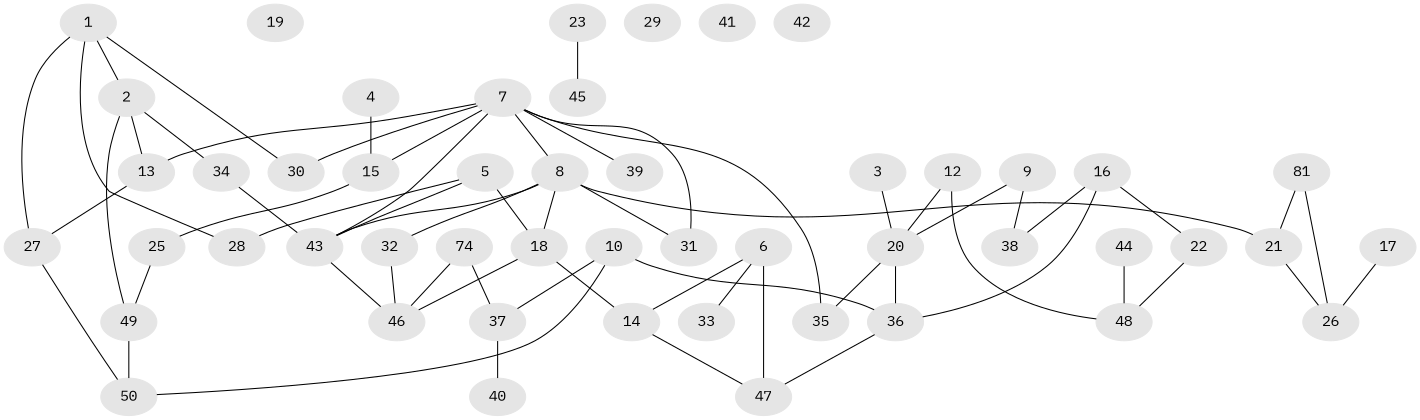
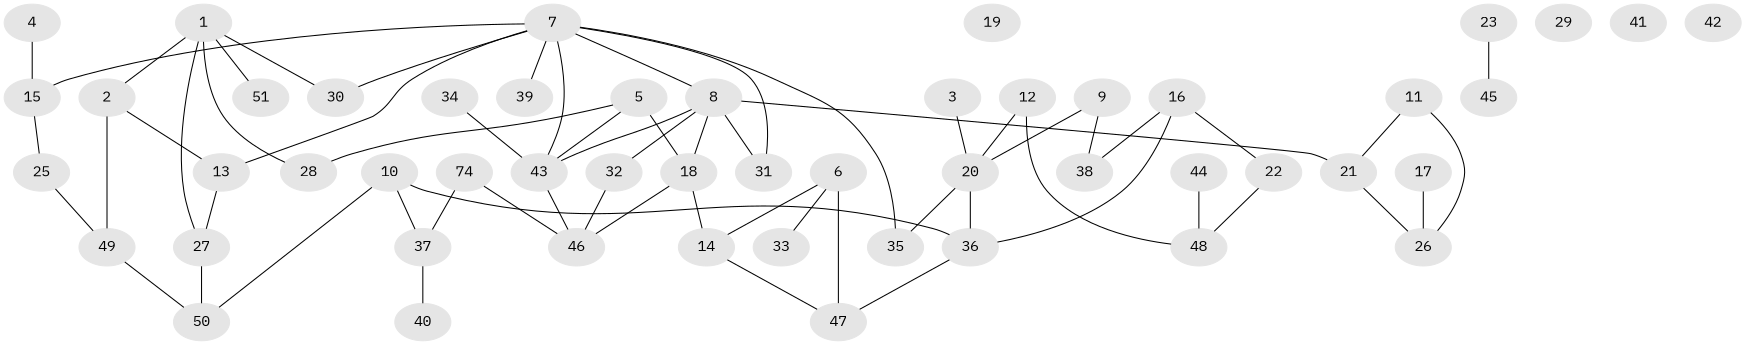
none -> (261, 98)
(174, 135) -> none
(1302, 172) -> (1414, 98)
